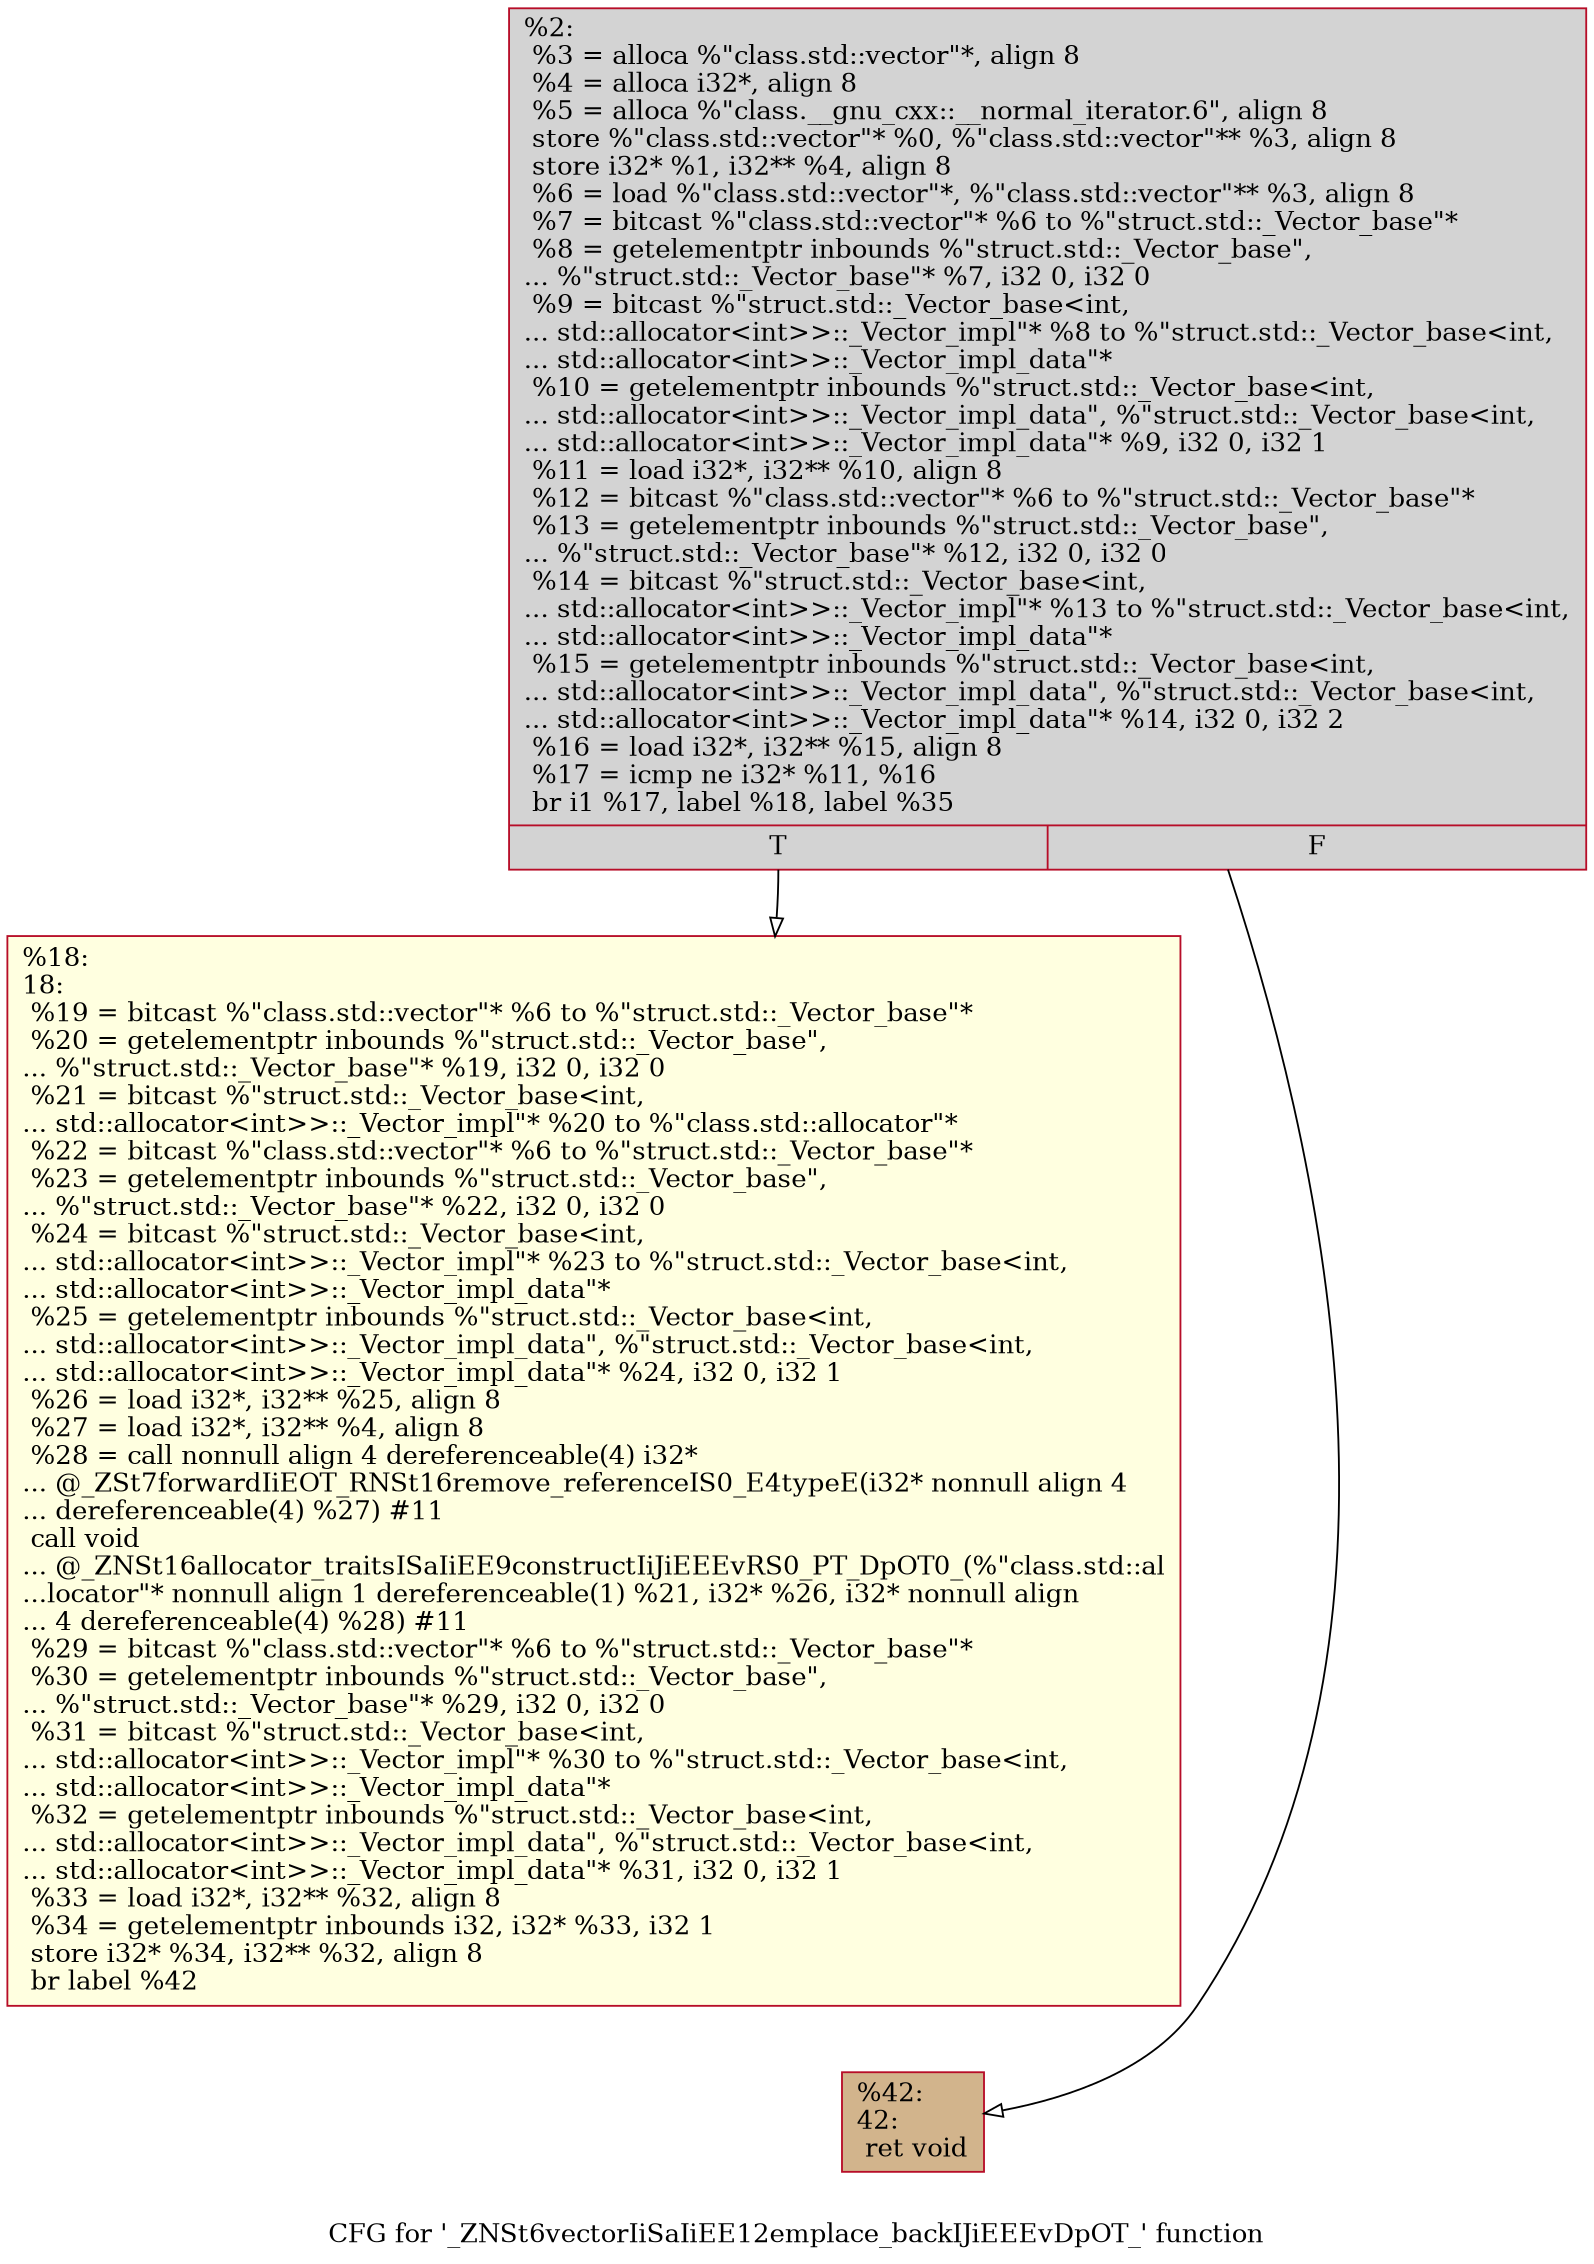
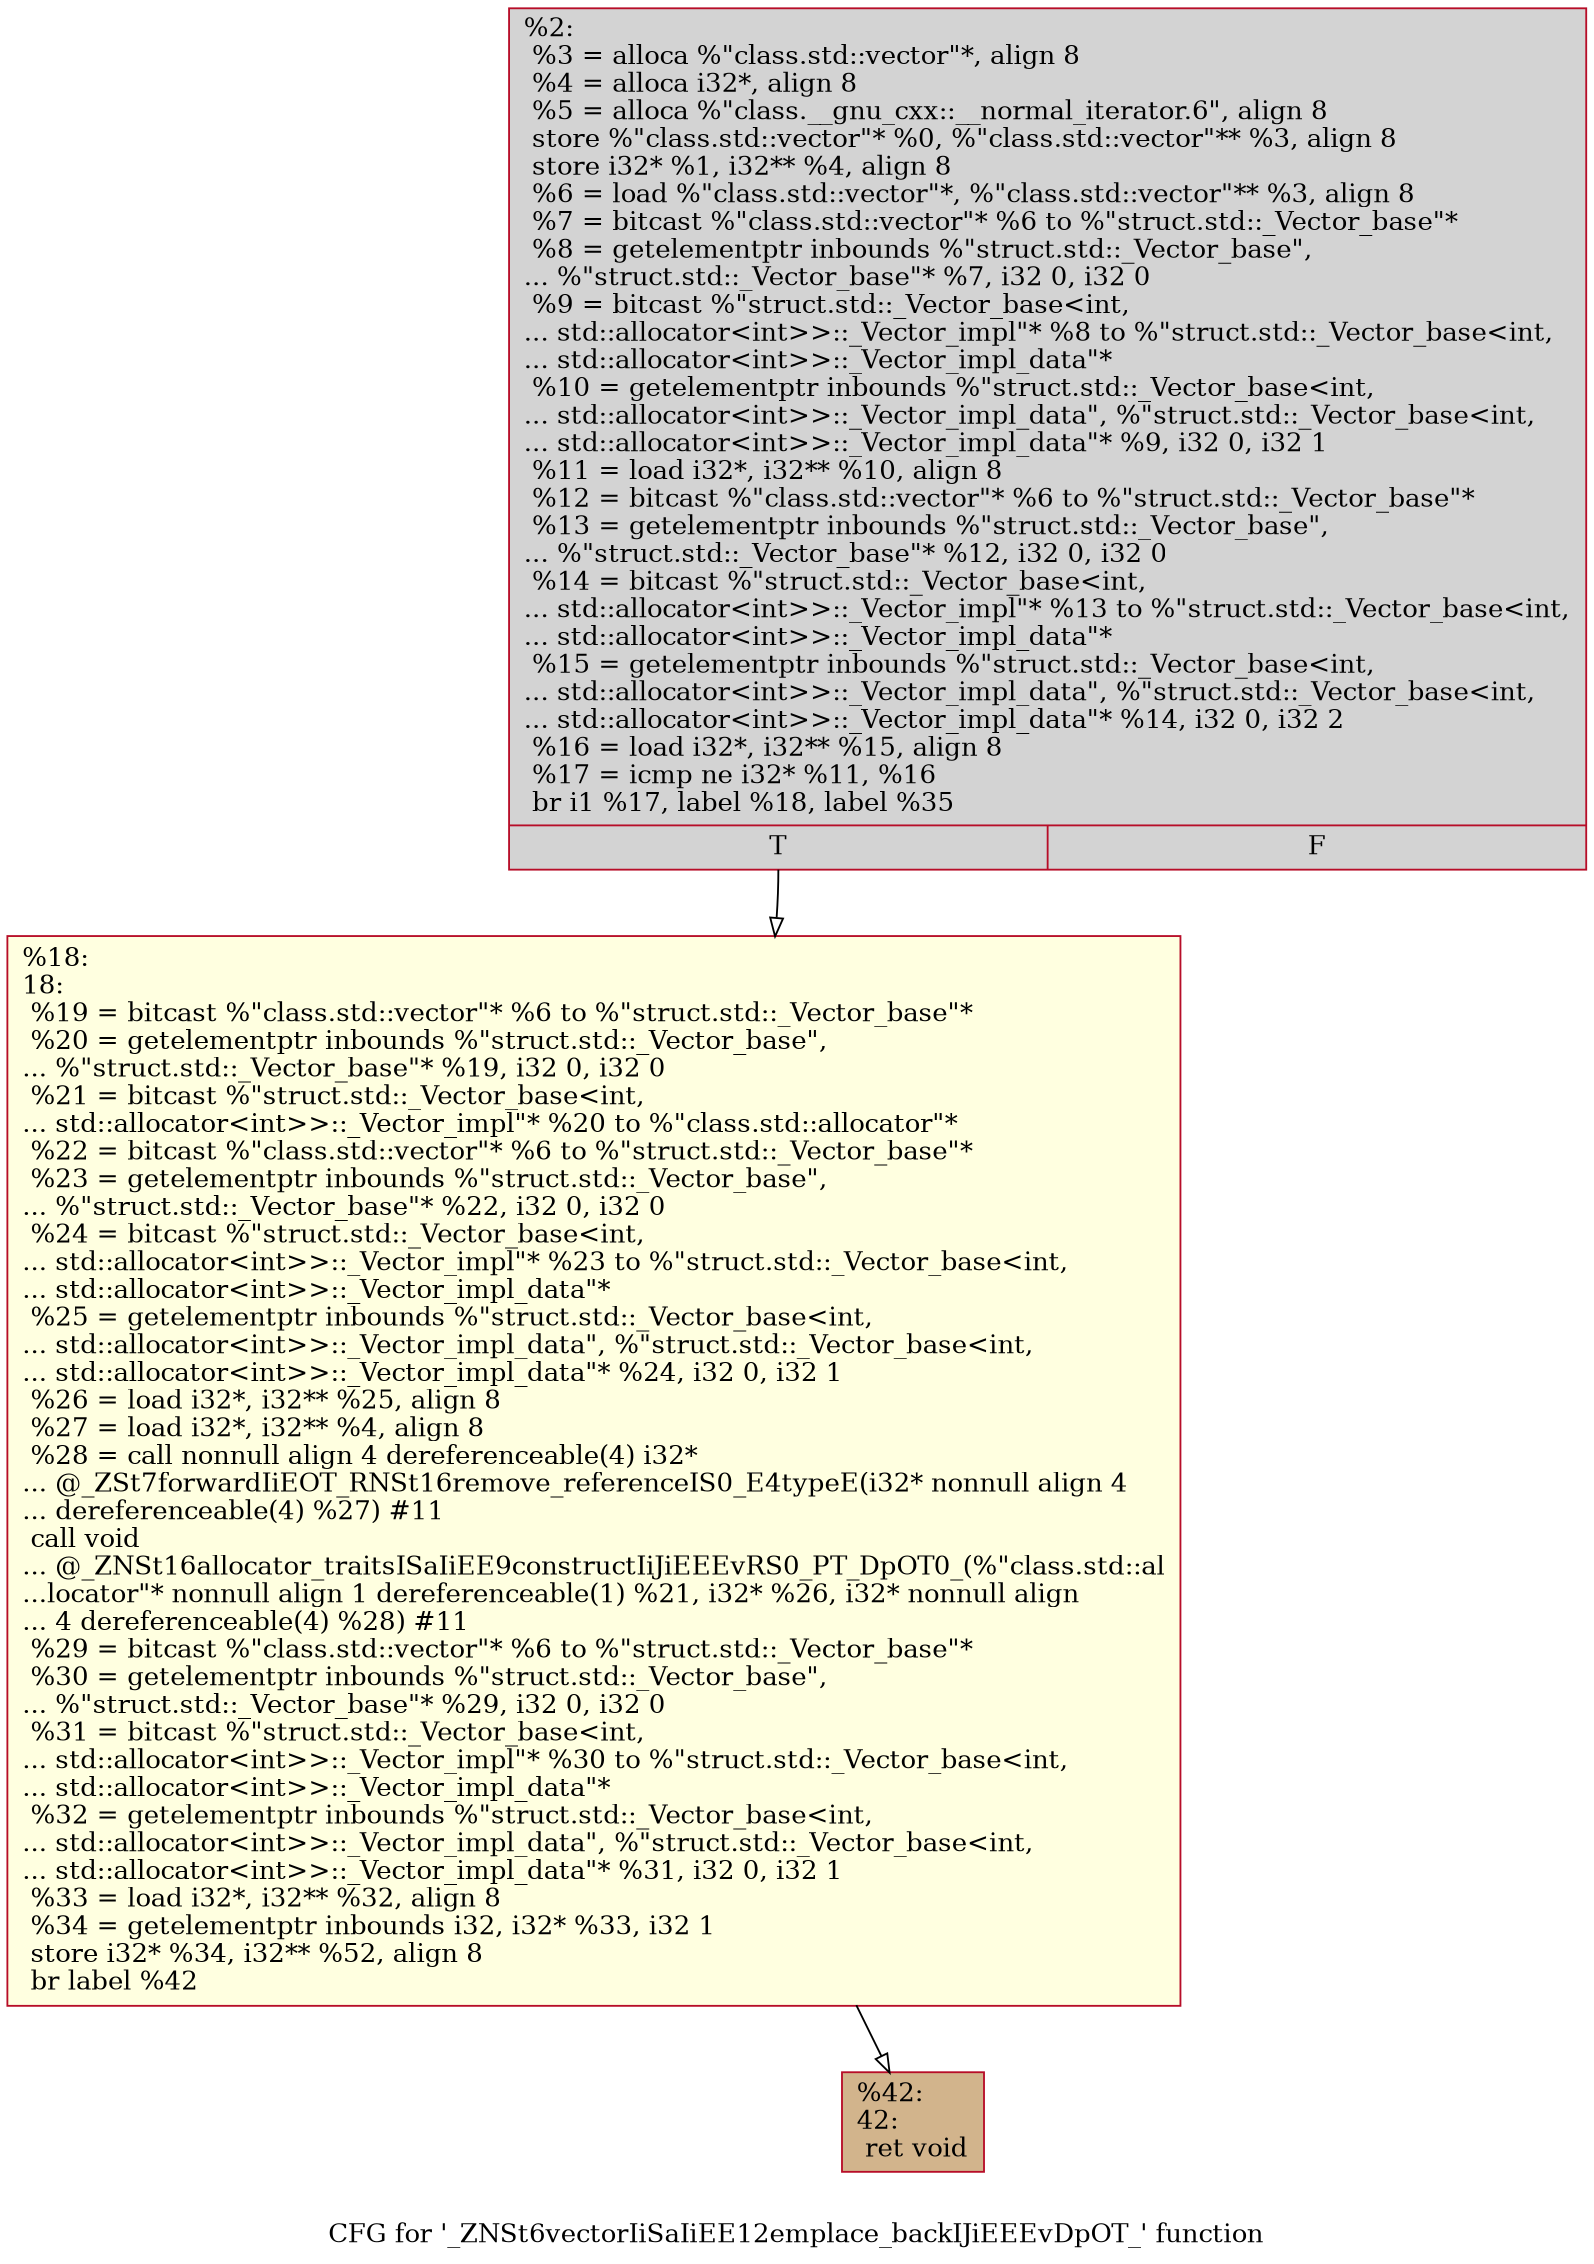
(1336, 1558) -> (869, 2031)
(253, 1954) -> (253, 1954)
